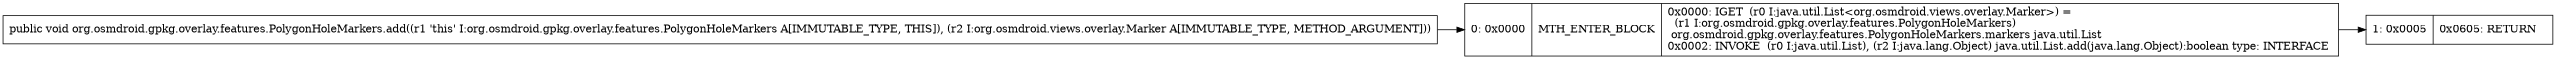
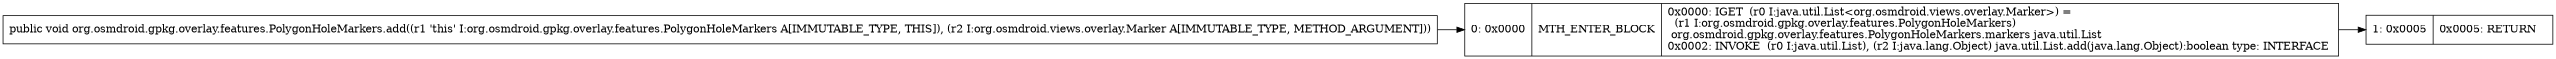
(2493, 29) -> (2493, 29)
